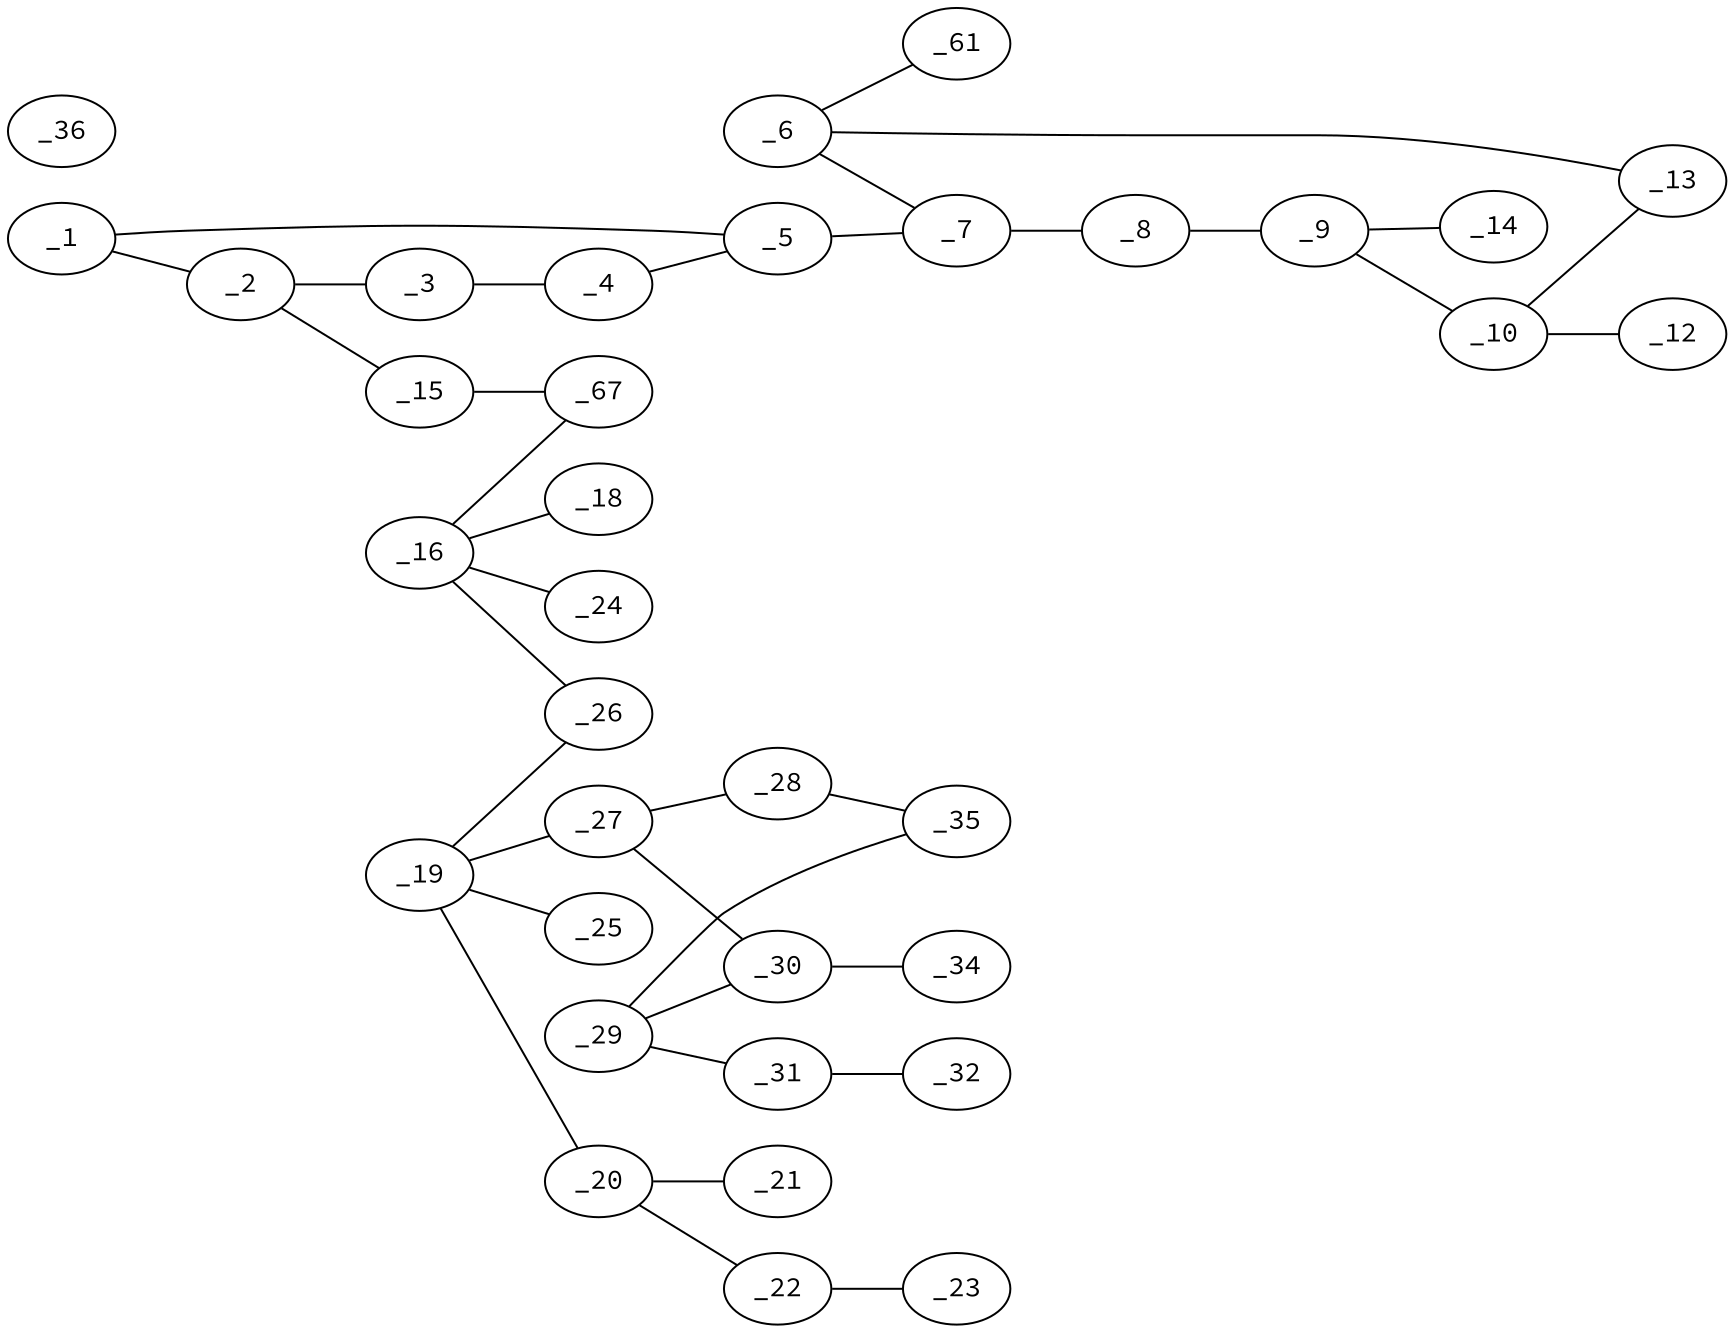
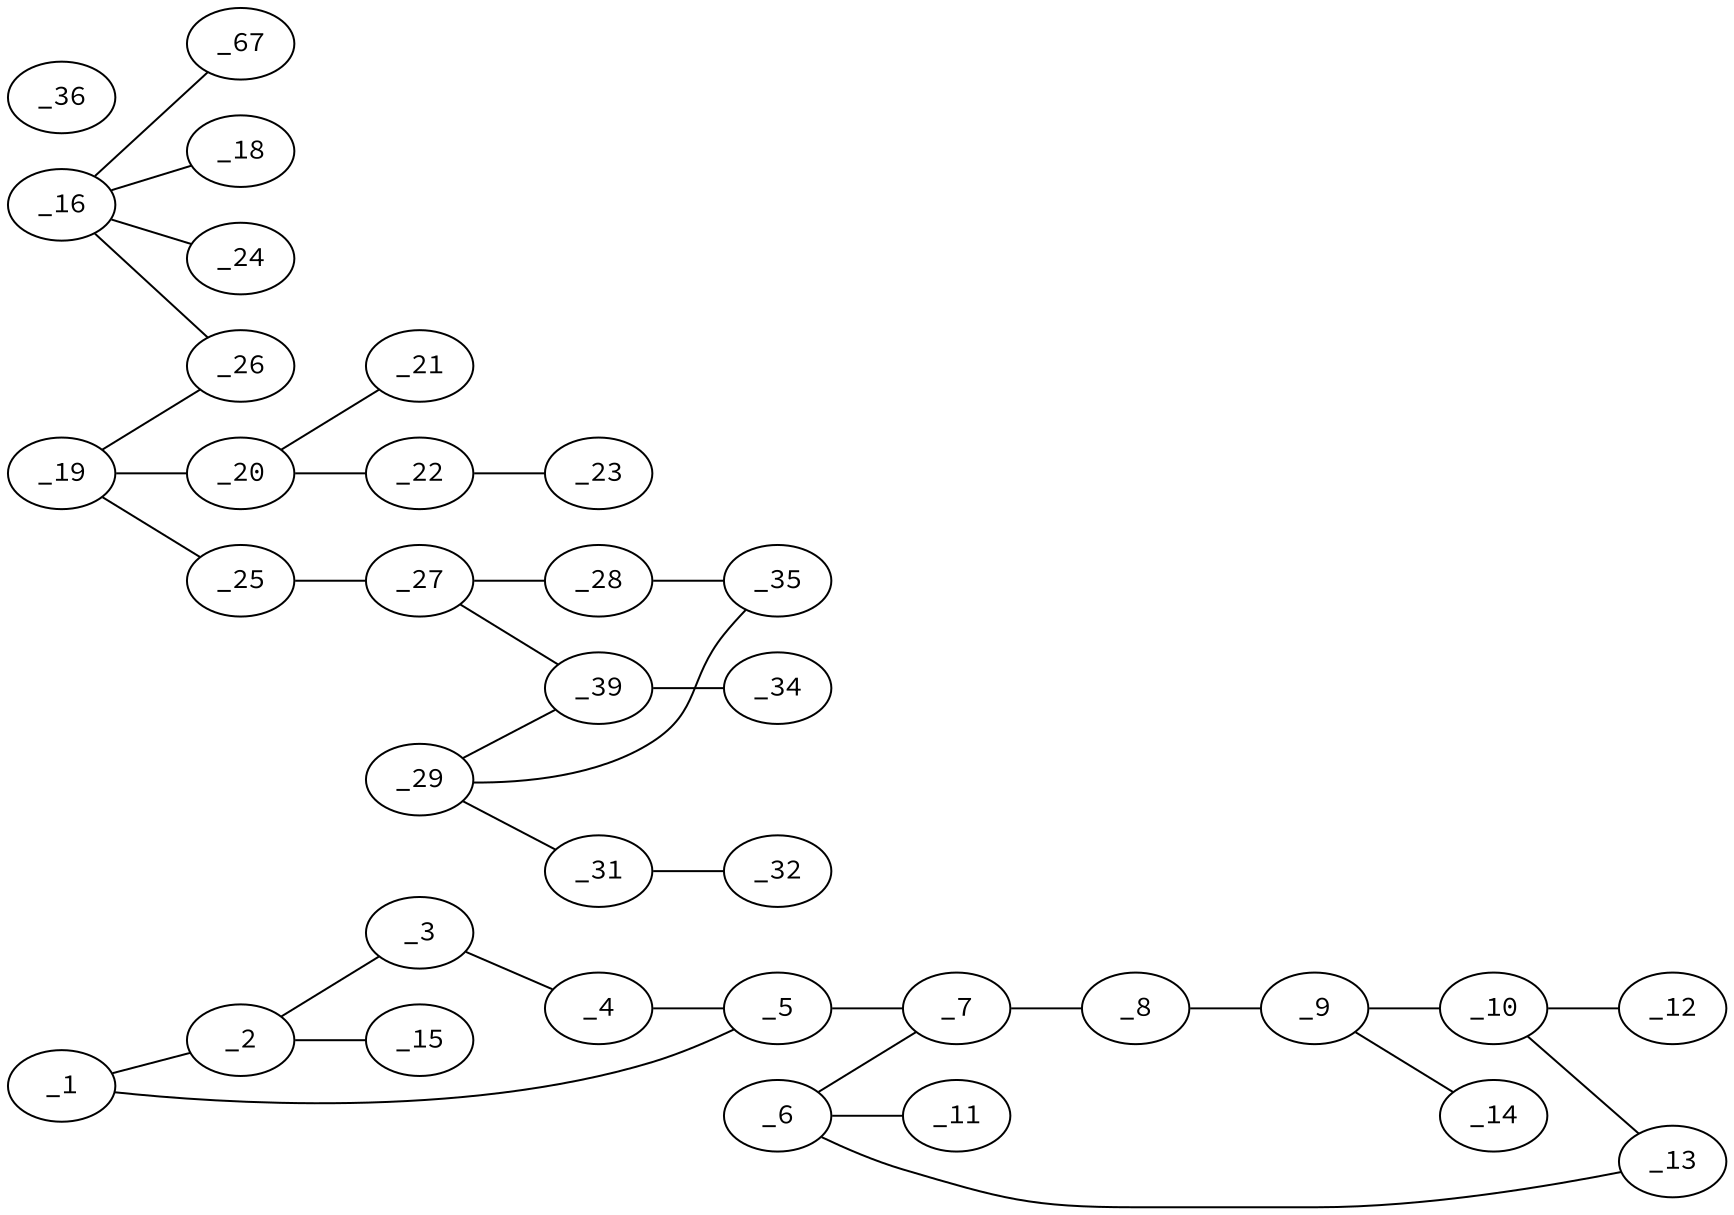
(957, 44) -> (957, 1116)
(509, 392) -> none
(509, 848) -> (330, 581)
(778, 967) -> (599, 688)
